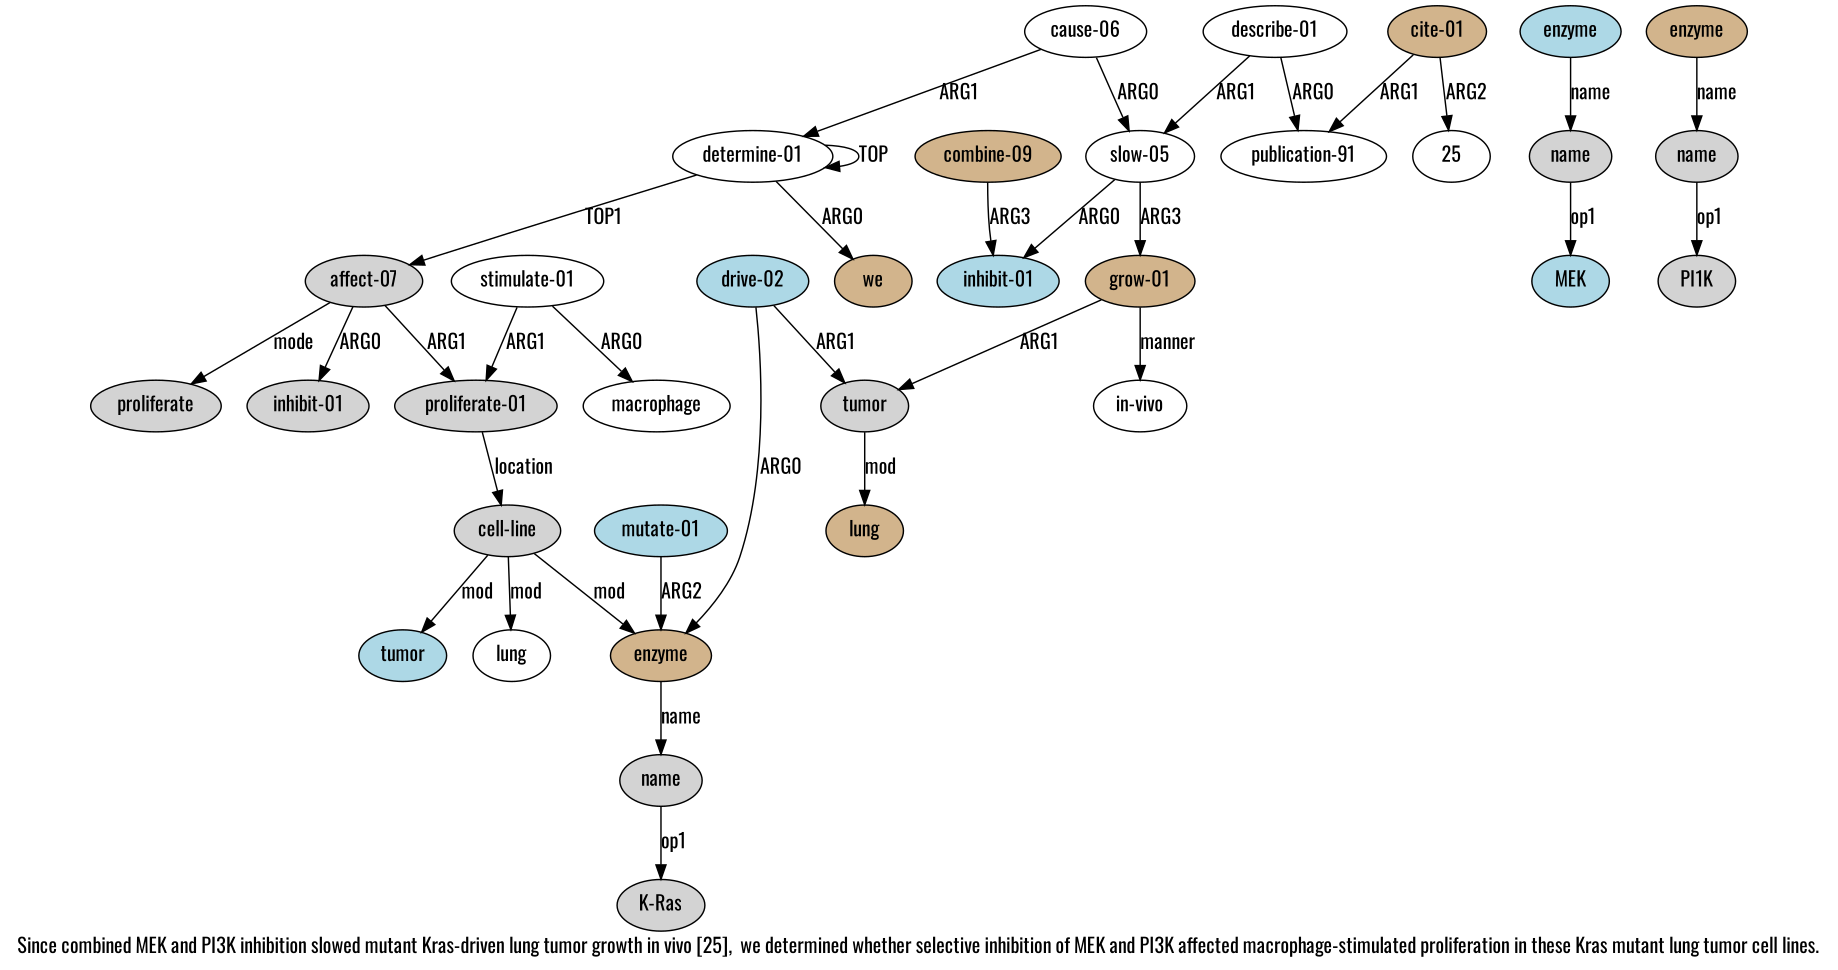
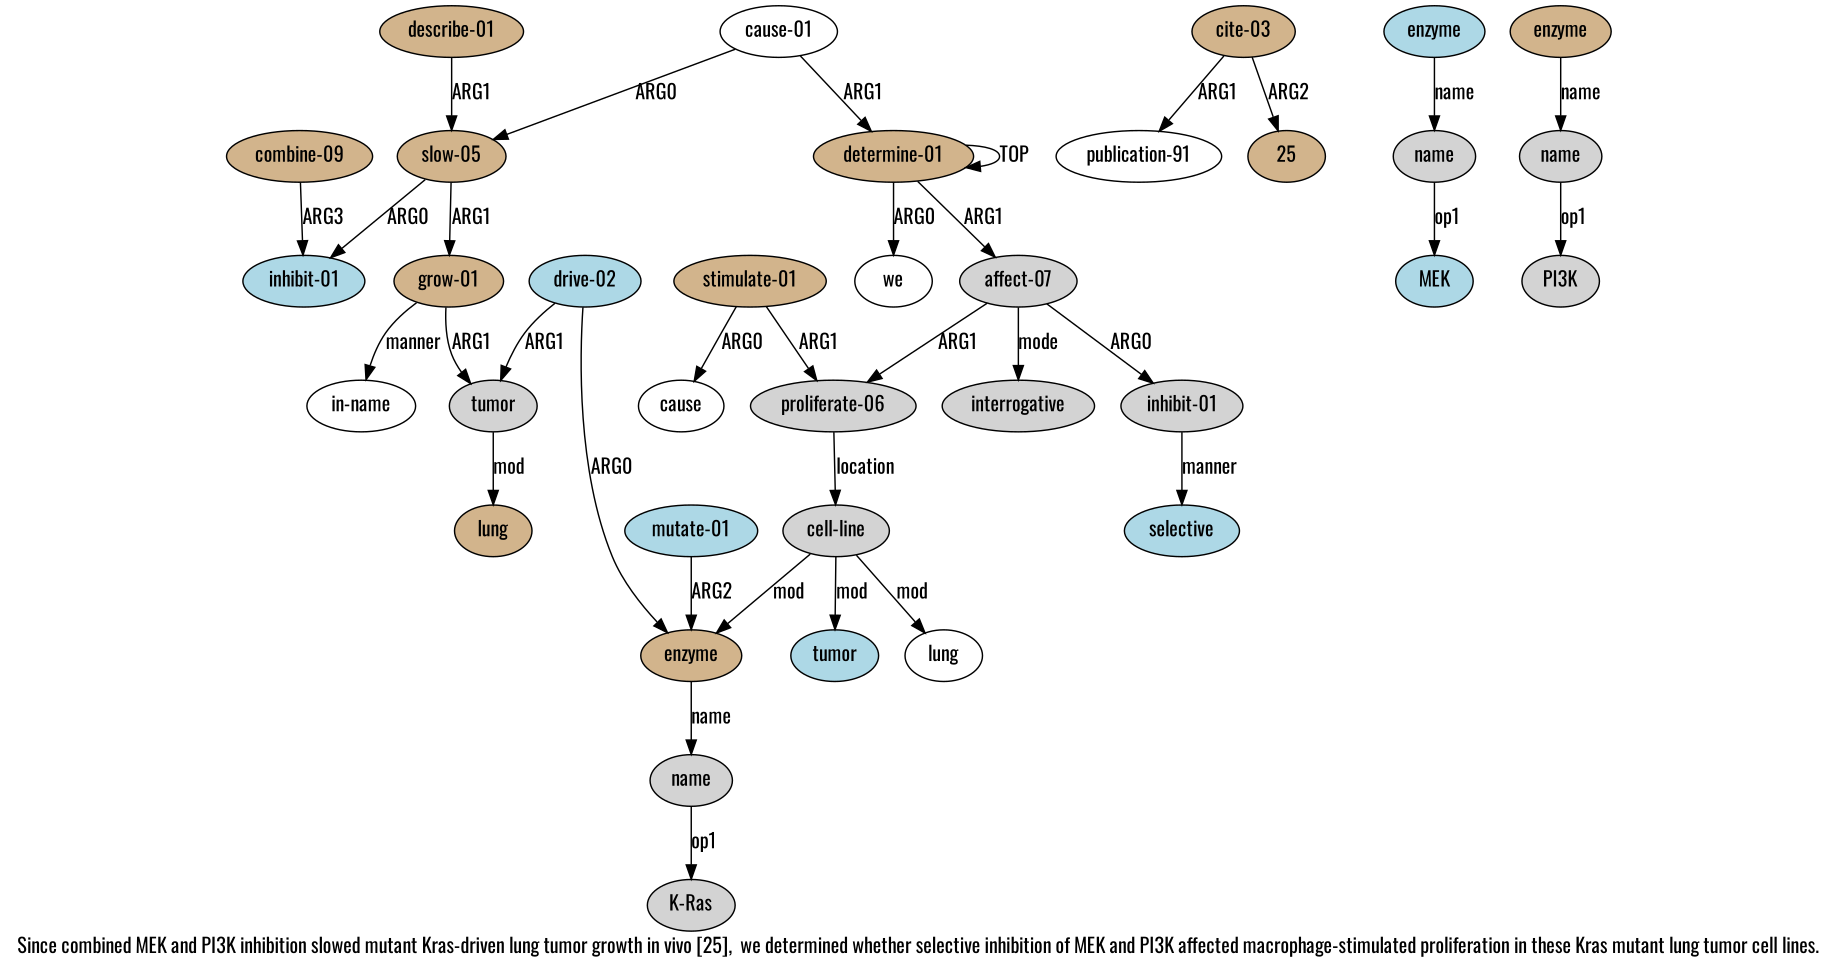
(1086, 32) -> (779, 32)
(1275, 32) -> (452, 32)
(1437, 32) -> (1244, 32)
(1288, 87) -> none
(753, 156) -> (894, 156)
(1140, 156) -> (452, 156)
(1452, 156) -> (1287, 156)
(604, 219) -> (984, 219)
(1161, 219) -> (472, 219)
(528, 281) -> (750, 281)
(873, 281) -> (894, 281)
(1697, 281) -> (1561, 281)
(156, 406) -> (1018, 406)
(476, 406) -> (833, 406)
(657, 406) -> (681, 406)
(1140, 406) -> (361, 406)
none -> (1182, 531)
